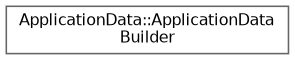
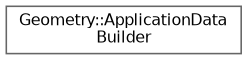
(147, 30) -> (124, 30)
